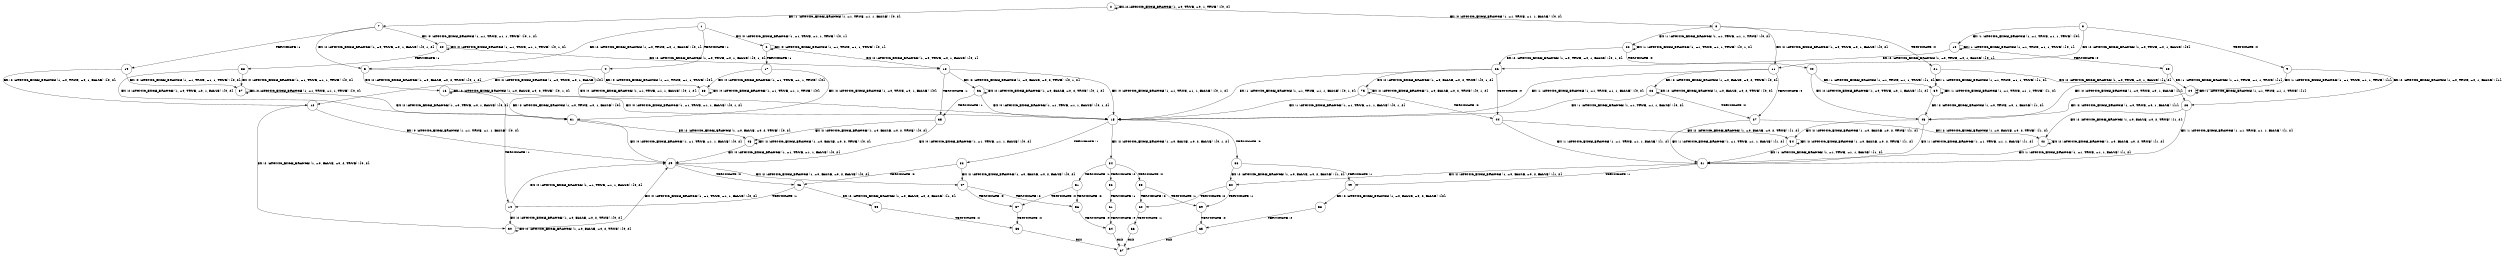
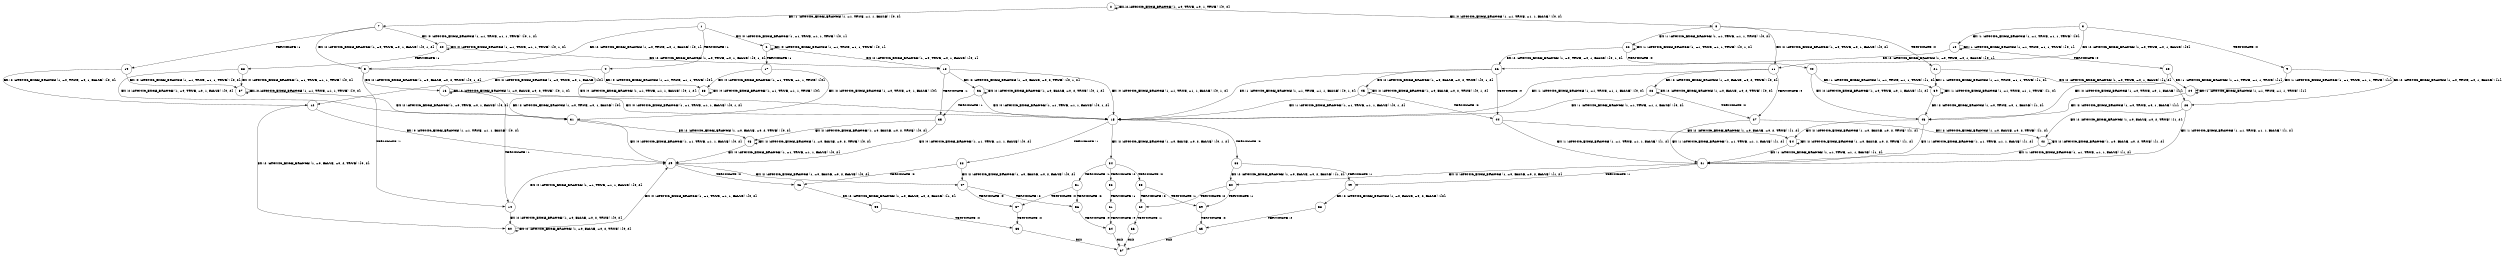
(1363, 91) -> (1363, 91)
(657, 205) -> (381, 190)
